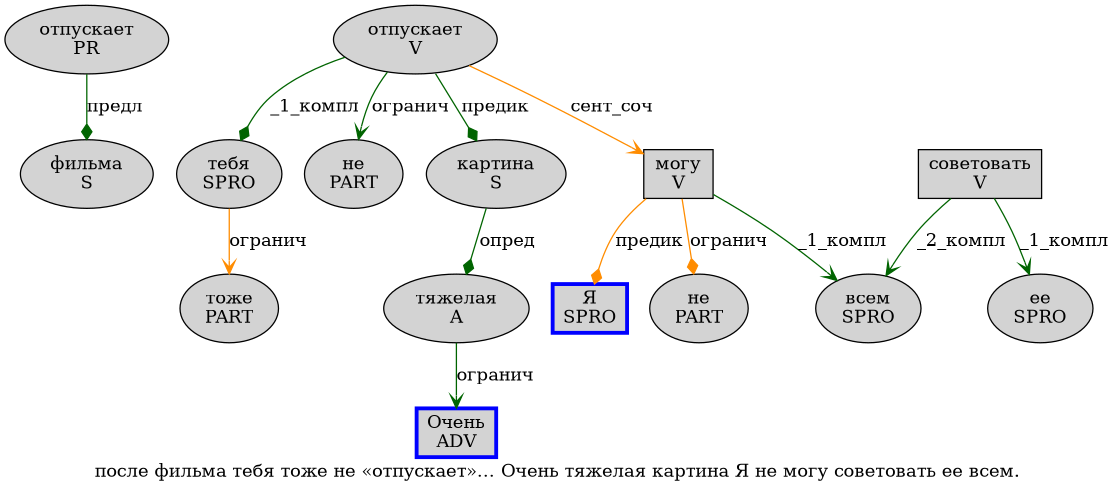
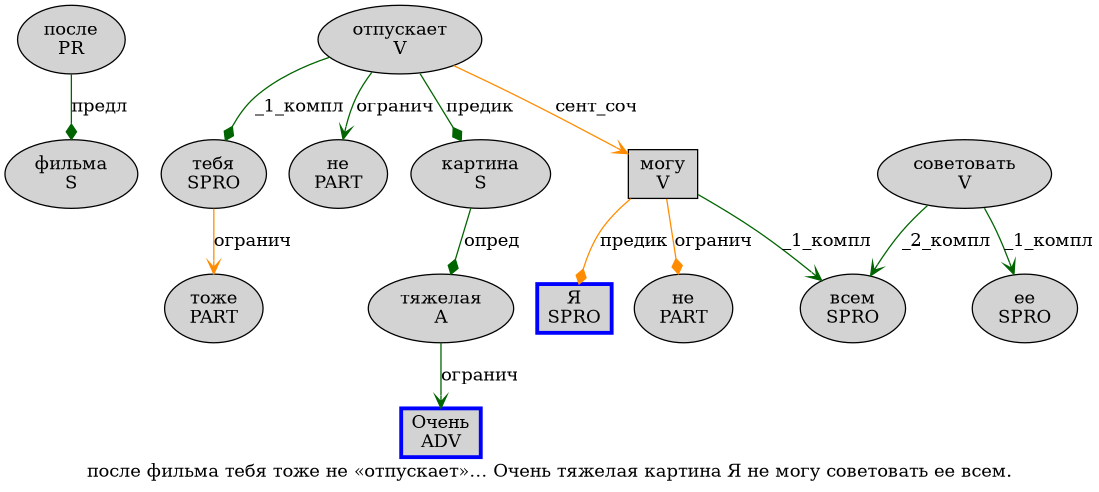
(87, 40) -> (71, 40)
(980, 174) -> (965, 174)
